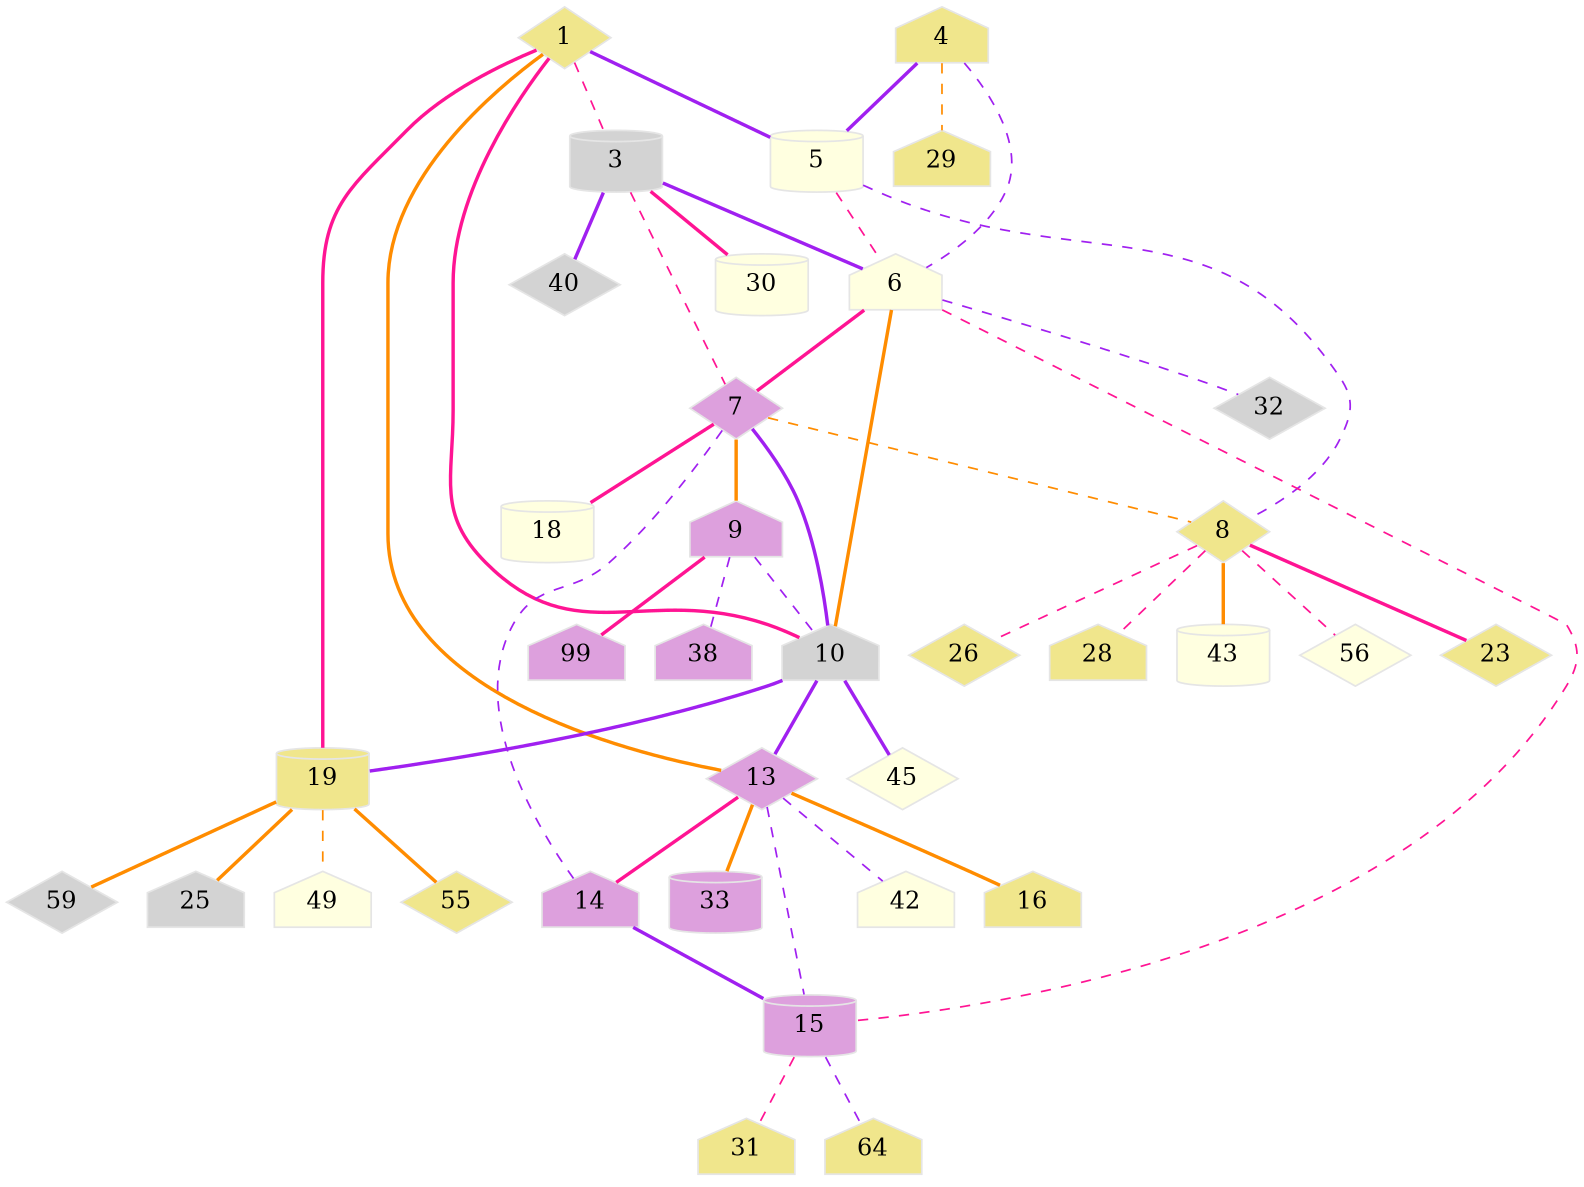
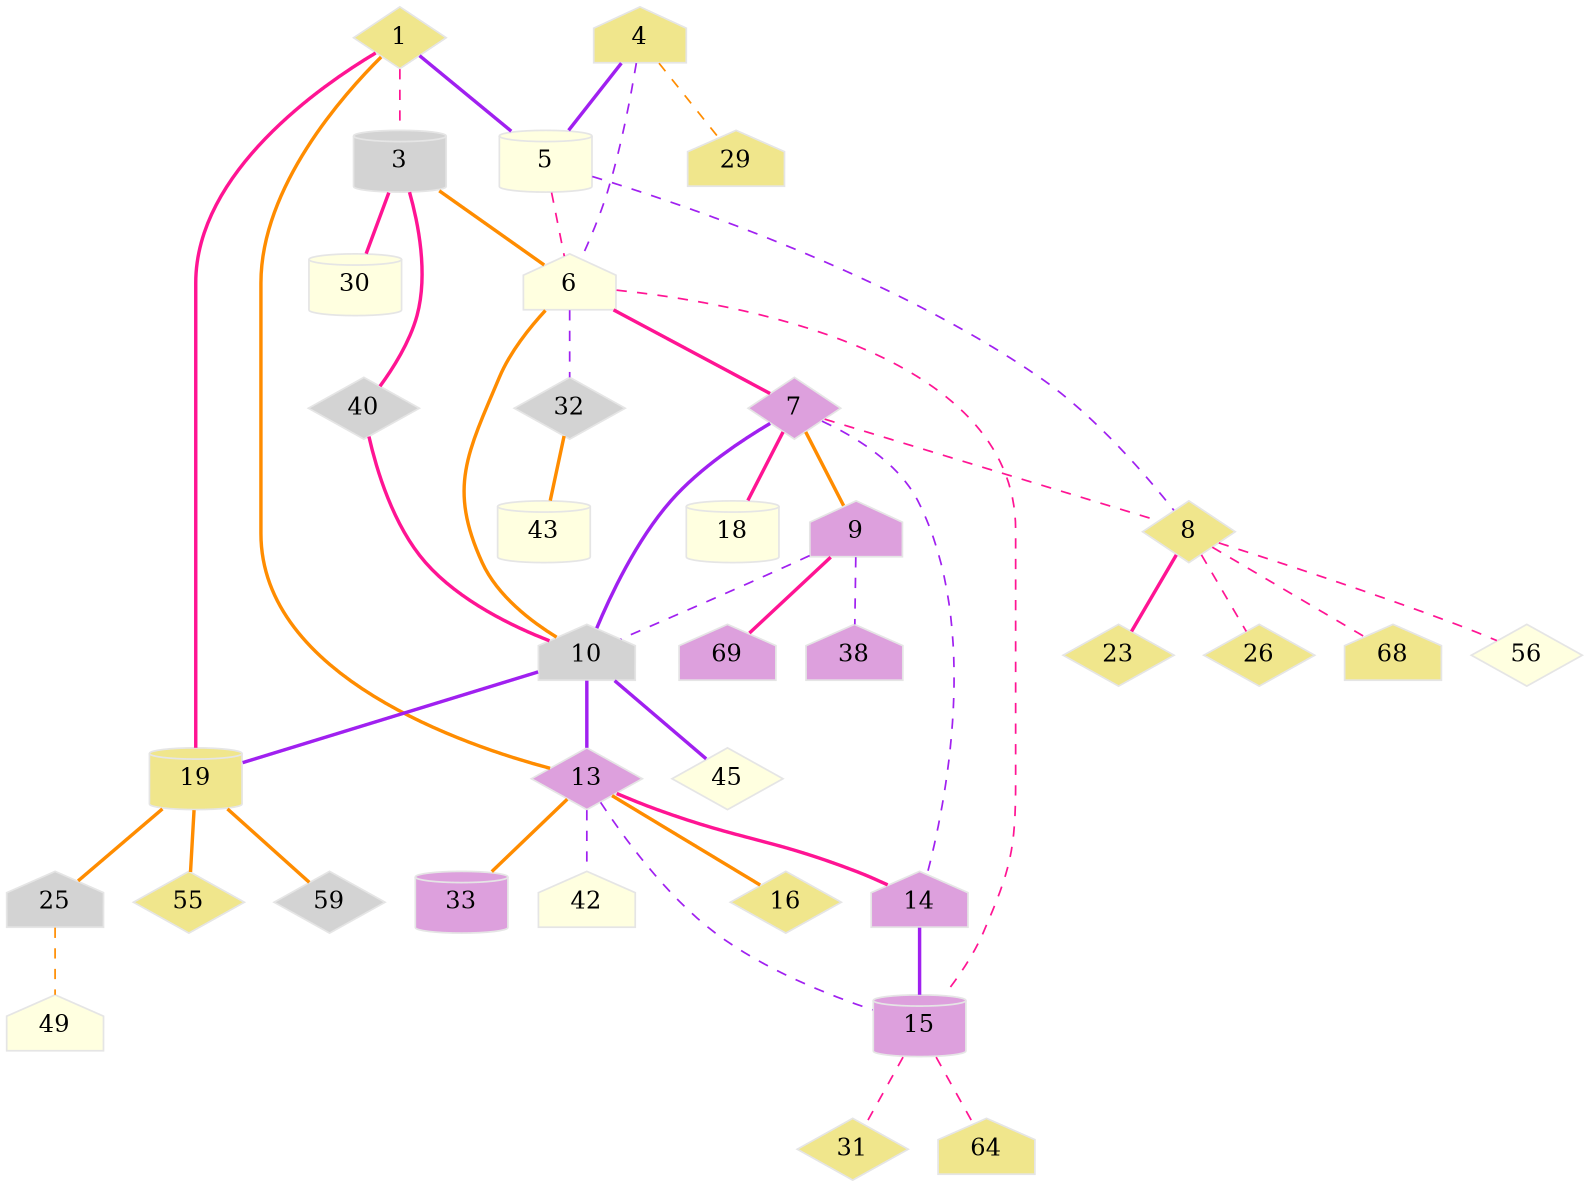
(589, 226) -> (421, 294)
(763, 226) -> (492, 228)
(678, 288) -> none
(451, 469) -> (428, 566)
(980, 470) -> (992, 470)
(1223, 594) -> (557, 468)
(577, 655) -> (727, 655)
(1098, 655) -> (1393, 655)
(323, 841) -> (55, 961)
(1033, 902) -> (786, 902)
(843, 1090) -> (955, 1090)
(746, 1149) -> (853, 1149)
